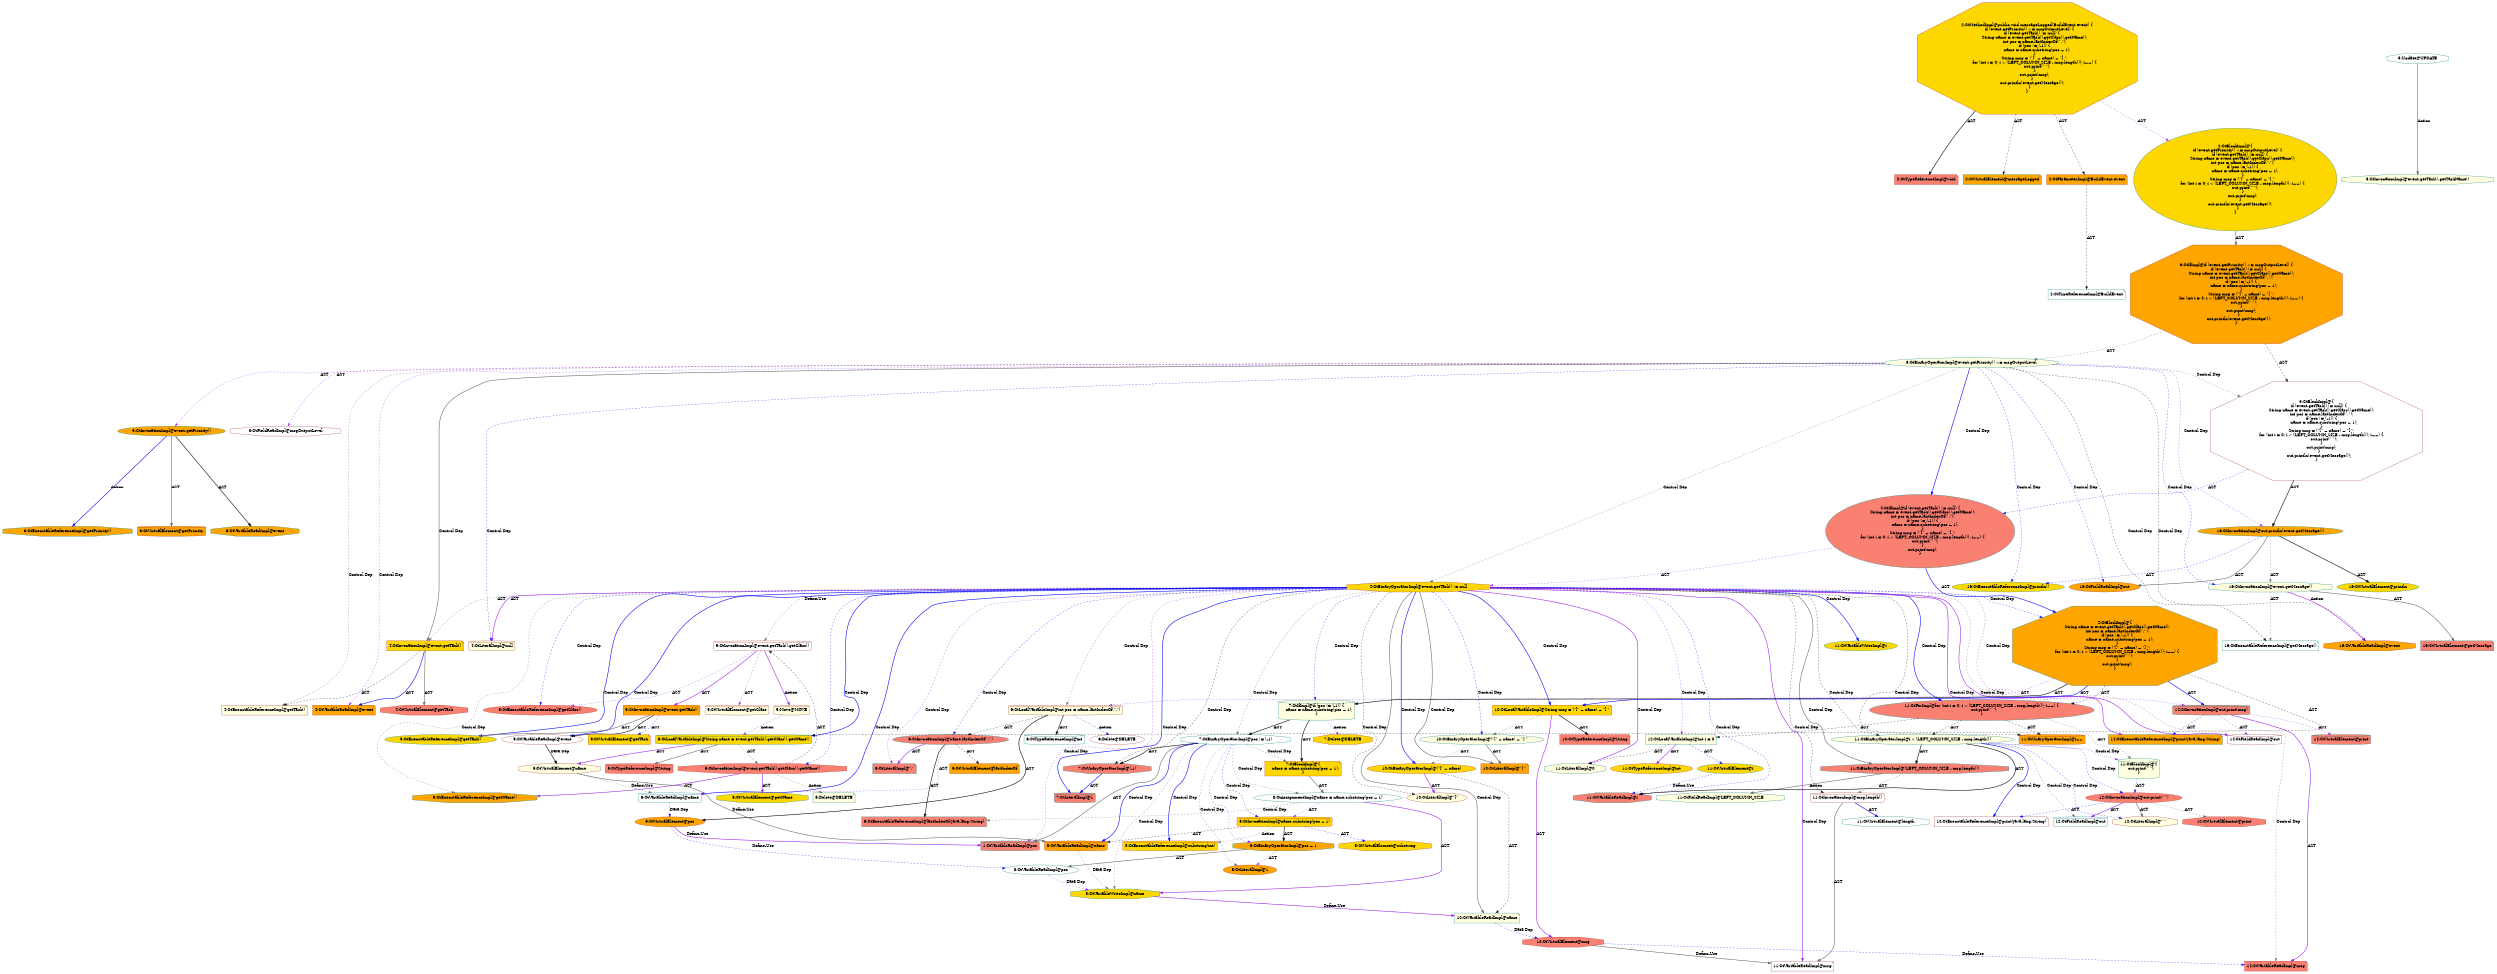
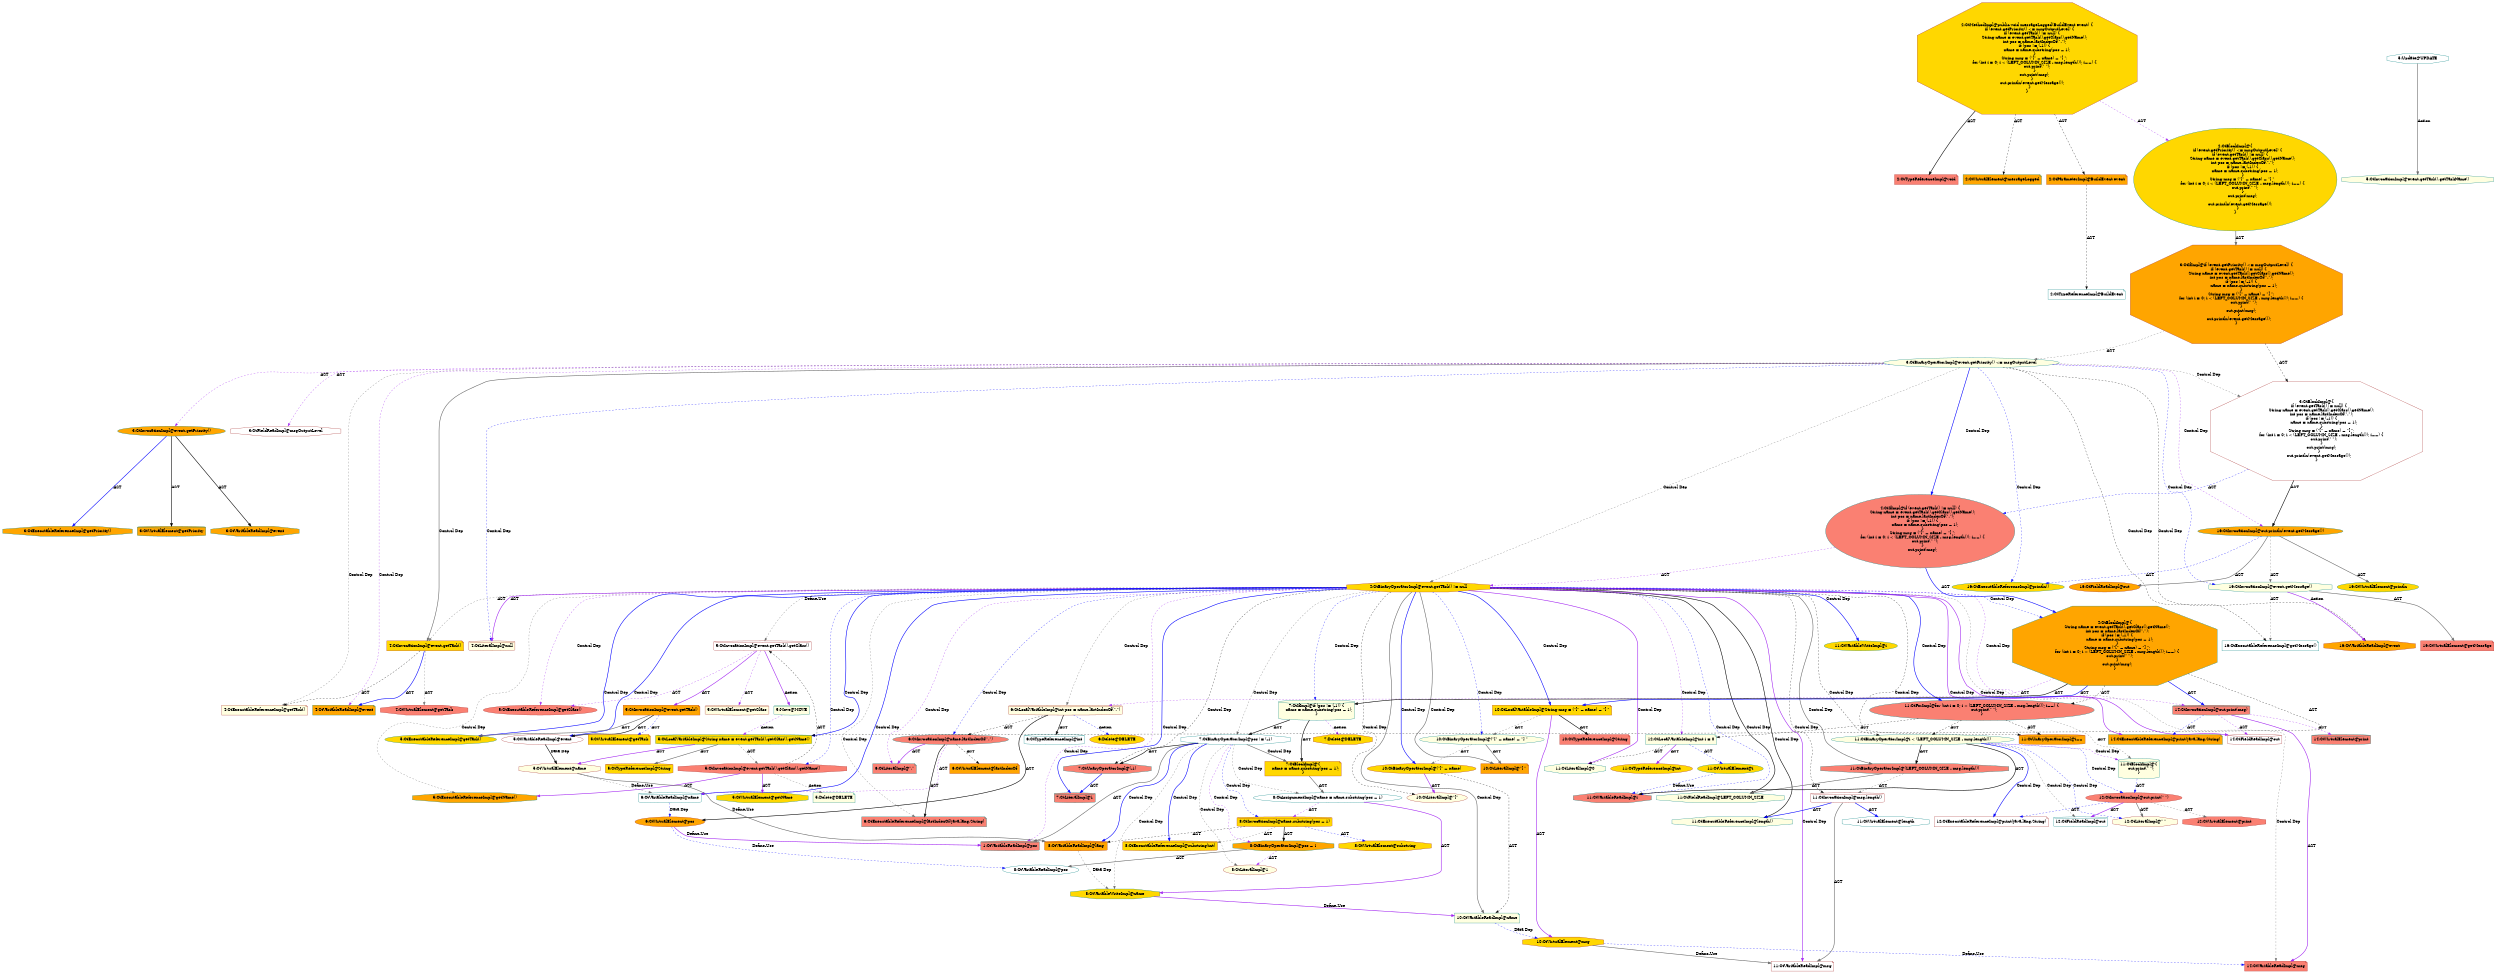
(2061, 463) -> none
(171, 480) -> (171, 480)
(117, 487) -> (117, 487)
(171, 531) -> (171, 531)
(2323, 559) -> (2323, 559)
(908, 590) -> (908, 590)
none -> (1698, 612)
(2457, 646) -> (2457, 646)
(425, 677) -> (425, 677)
(344, 710) -> (344, 710)
(792, 710) -> (792, 710)
(1117, 740) -> (1117, 740)
(1265, 752) -> (1265, 752)
(639, 769) -> (639, 769)
(1816, 786) -> (1816, 786)
(1146, 816) -> (988, 594)
none -> (1732, 822)
(1268, 834) -> (1268, 834)
(1076, 846) -> (1076, 846)
(1250, 870) -> (1250, 870)
(1066, 884) -> none
(1563, 942) -> (1563, 942)
